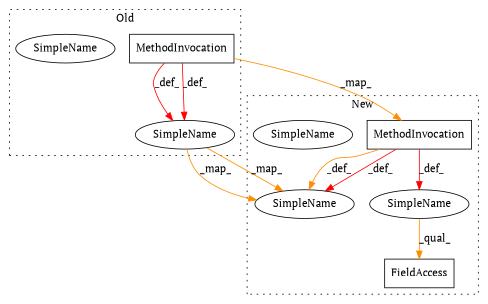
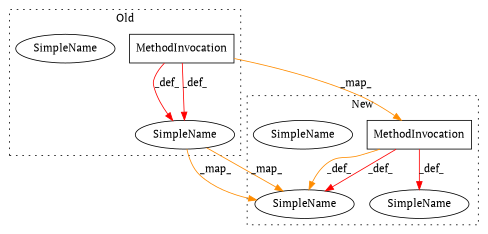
(419, 273) -> none
